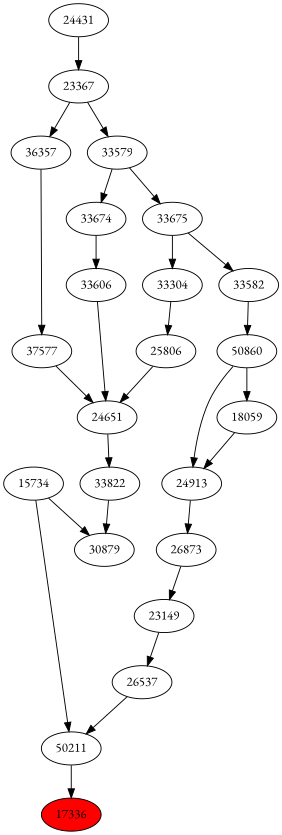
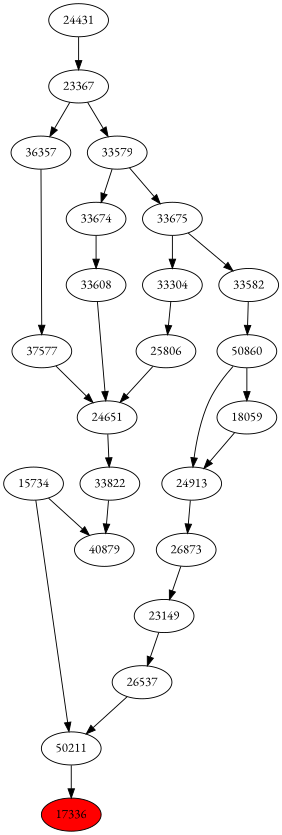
(96, 285) -> (96, 285)
(104, 550) -> (104, 550)
